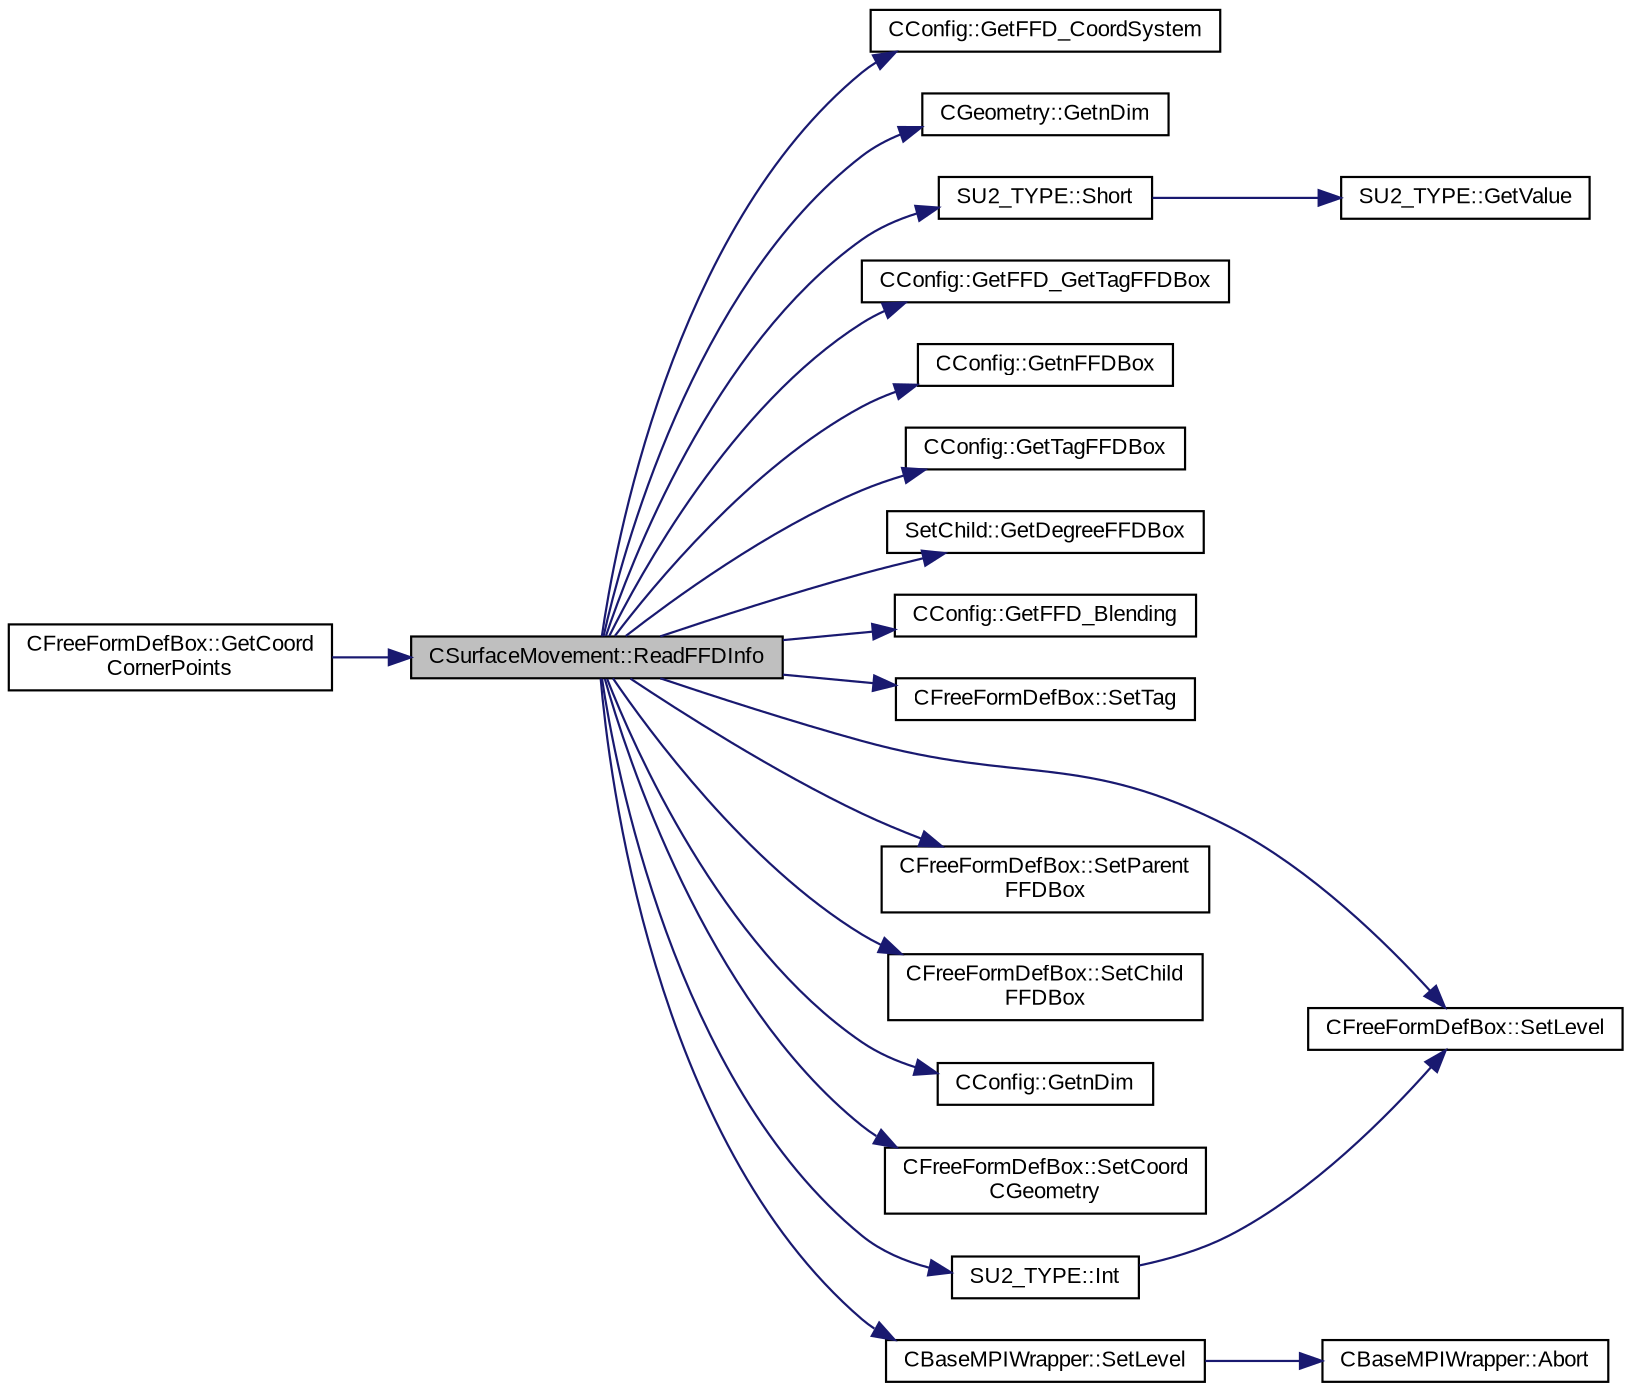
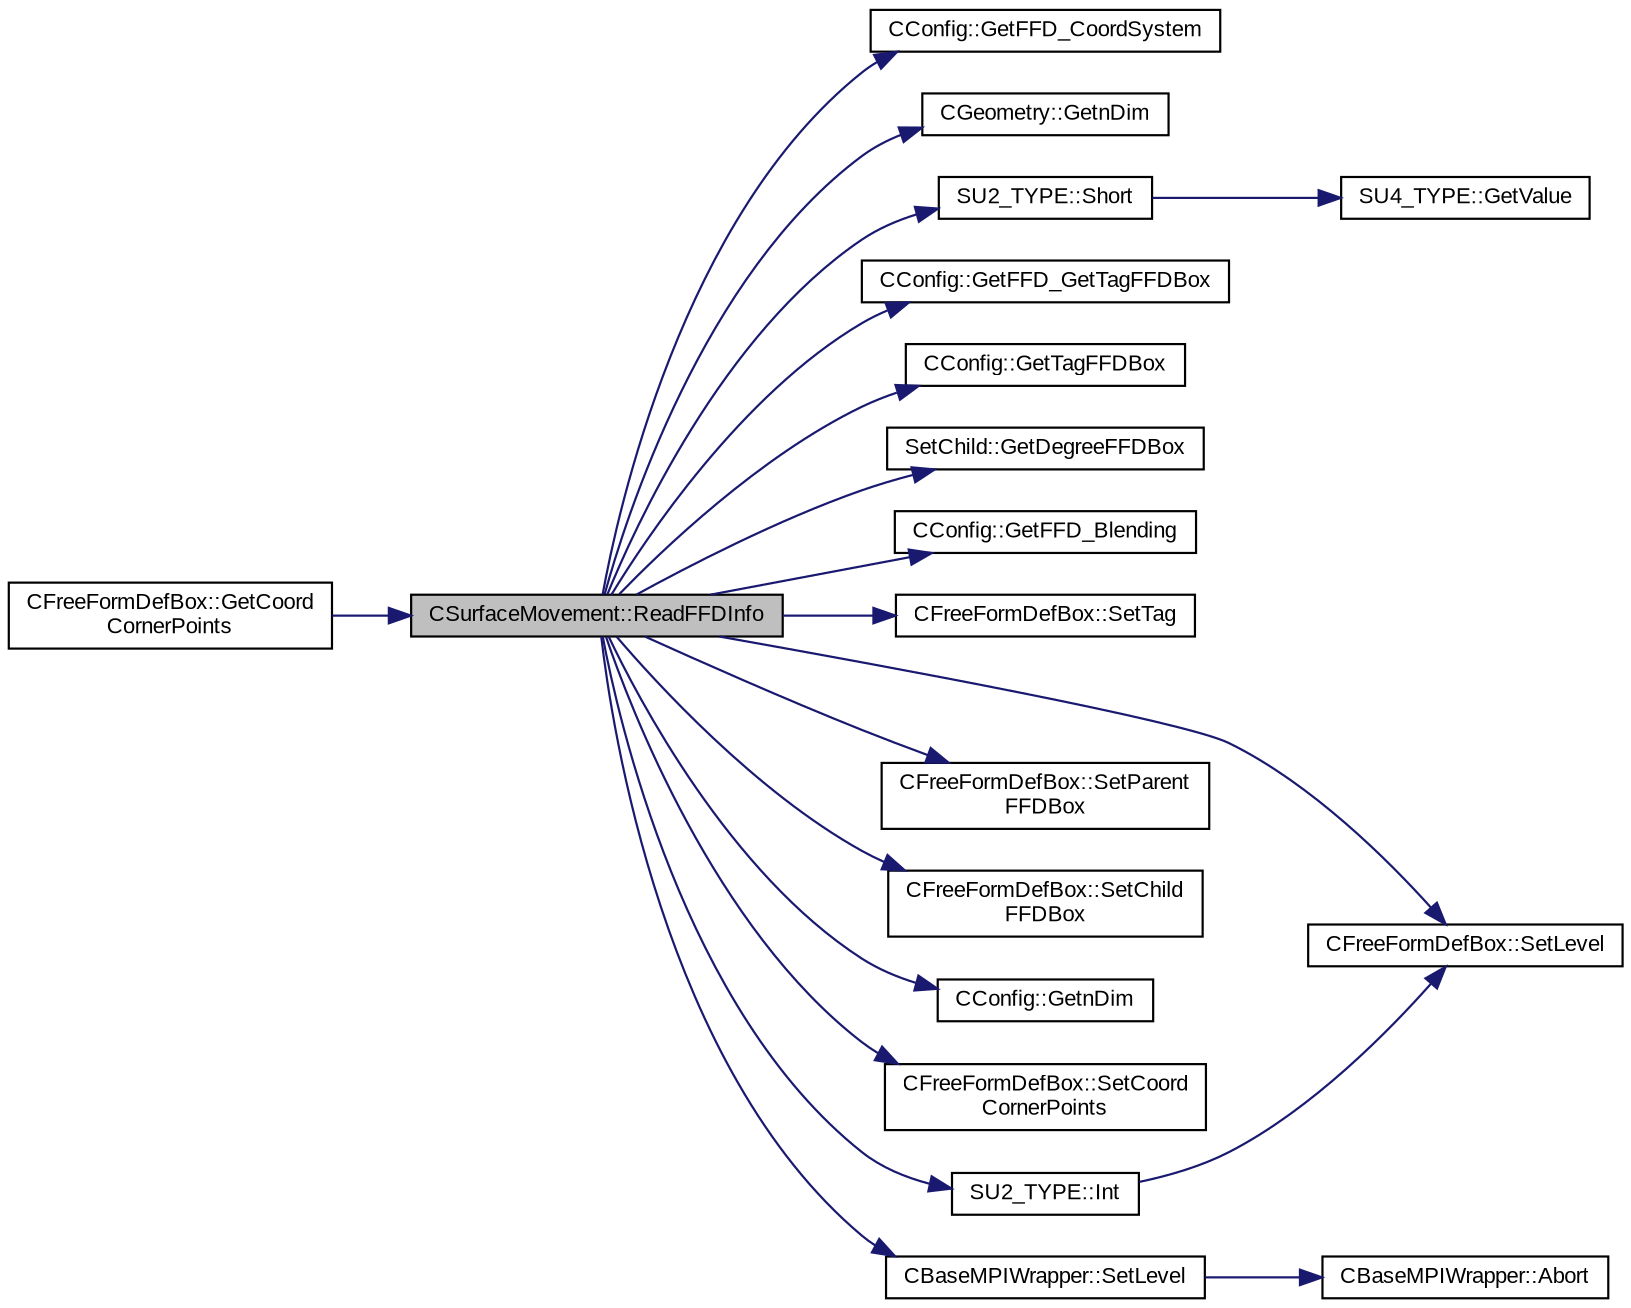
(1465, 198) -> (1465, 198)
(1045, 365) -> none
(1045, 1181) -> (1045, 1097)
